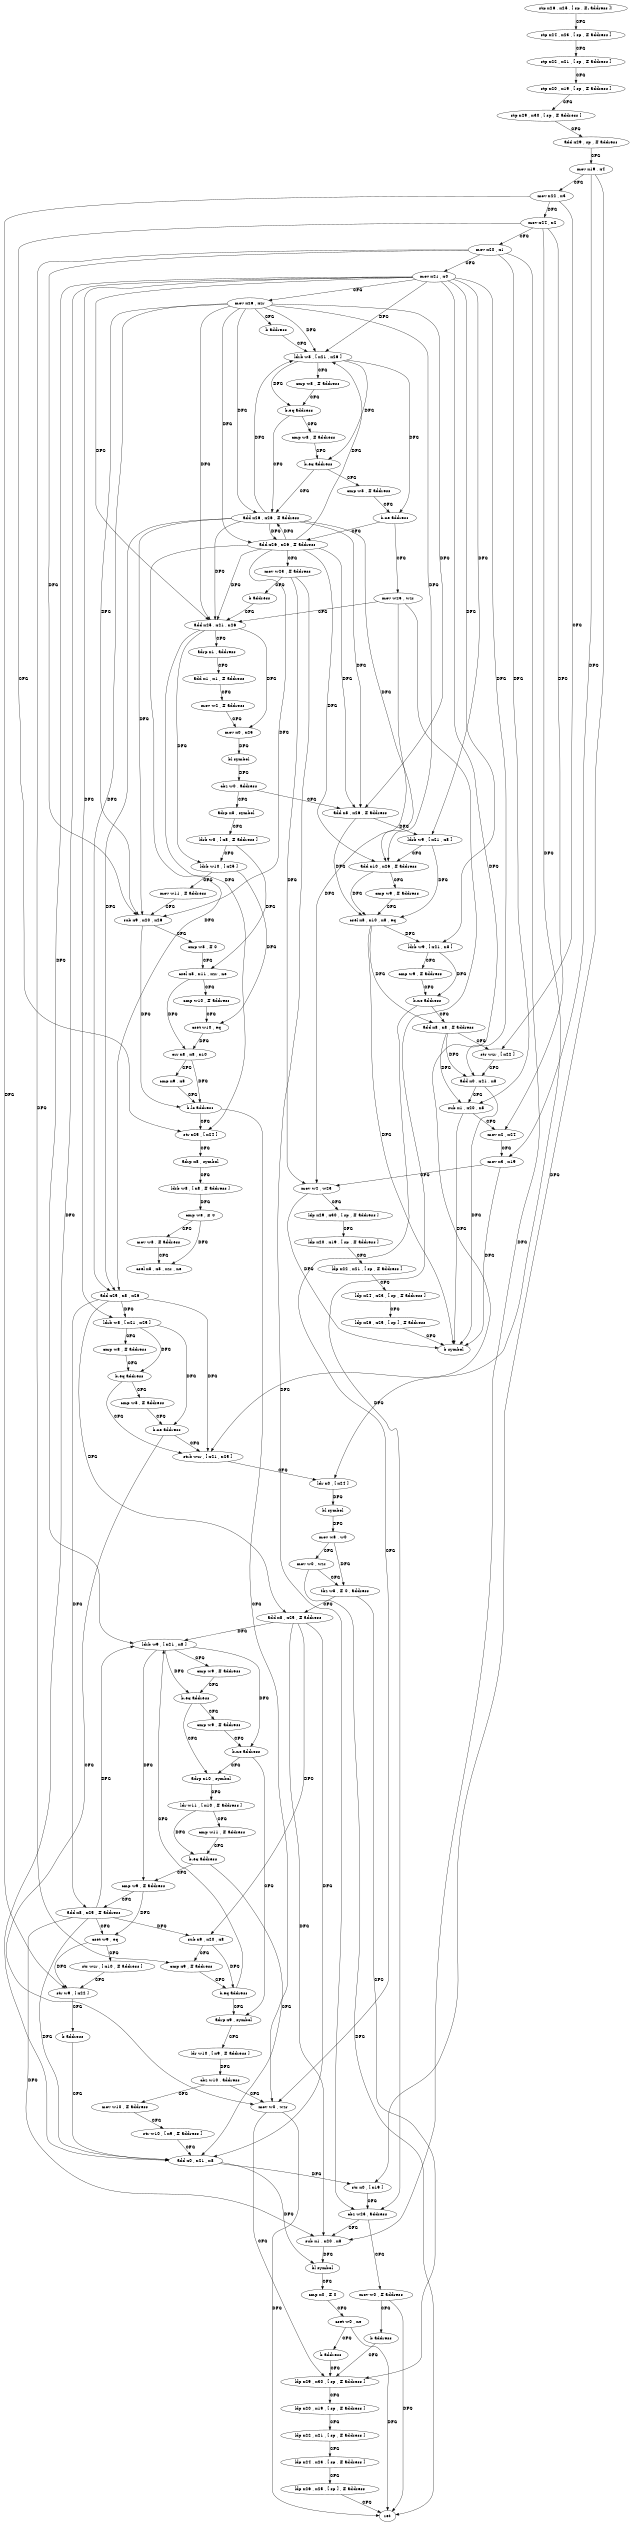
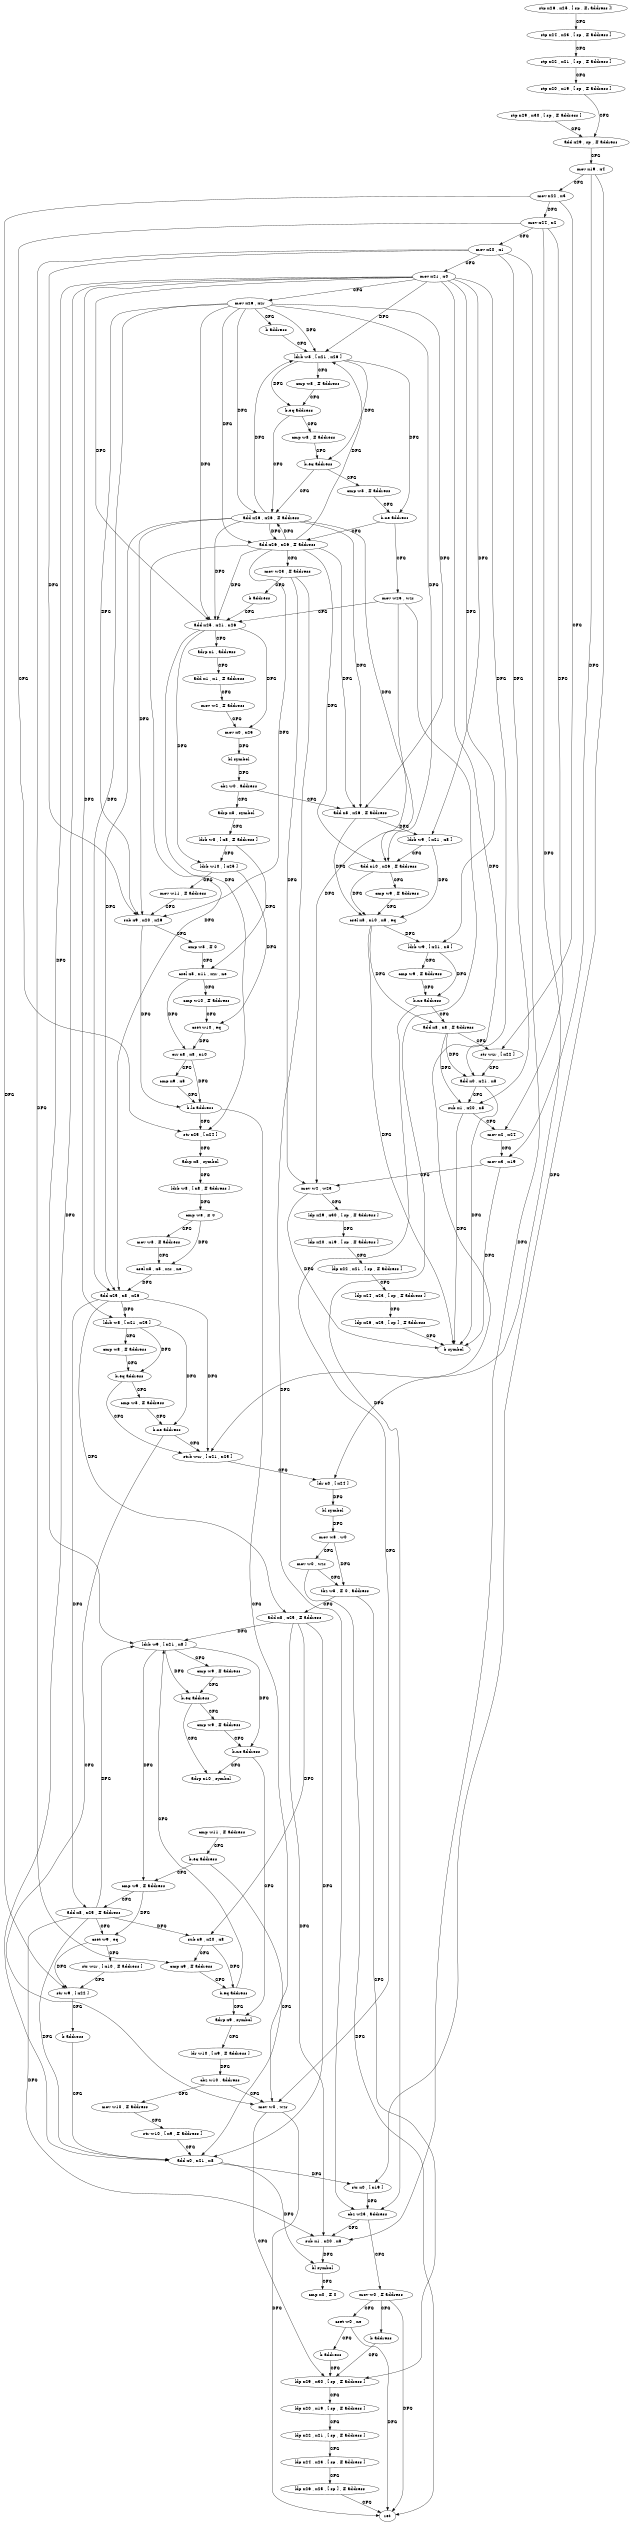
(562, 101) -> (598, 112)
none -> (141, 1282)
(211, 1806) -> none
(334, 2307) -> (364, 2307)
